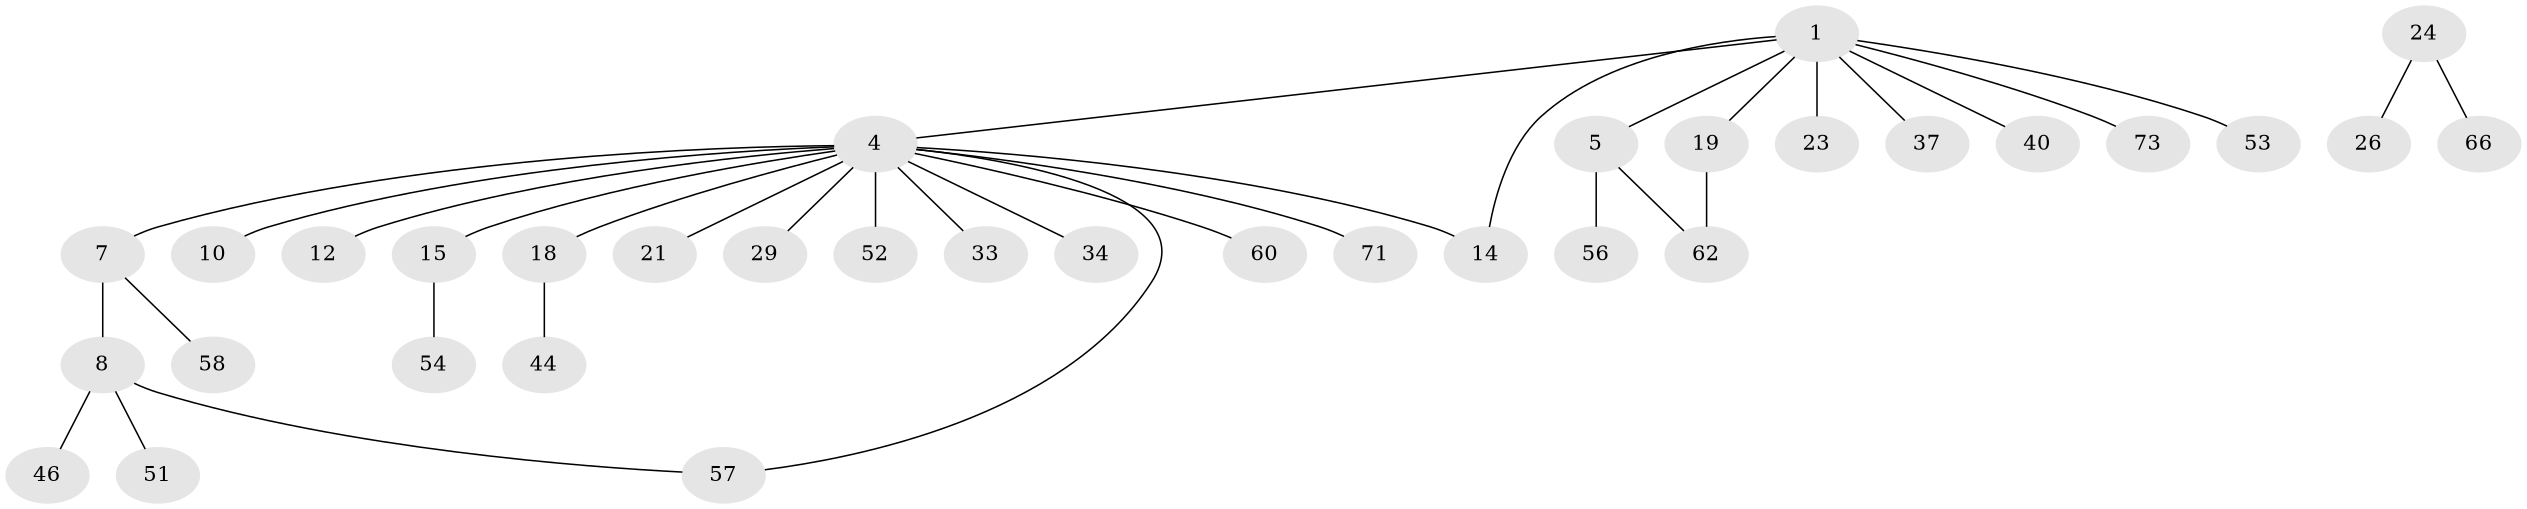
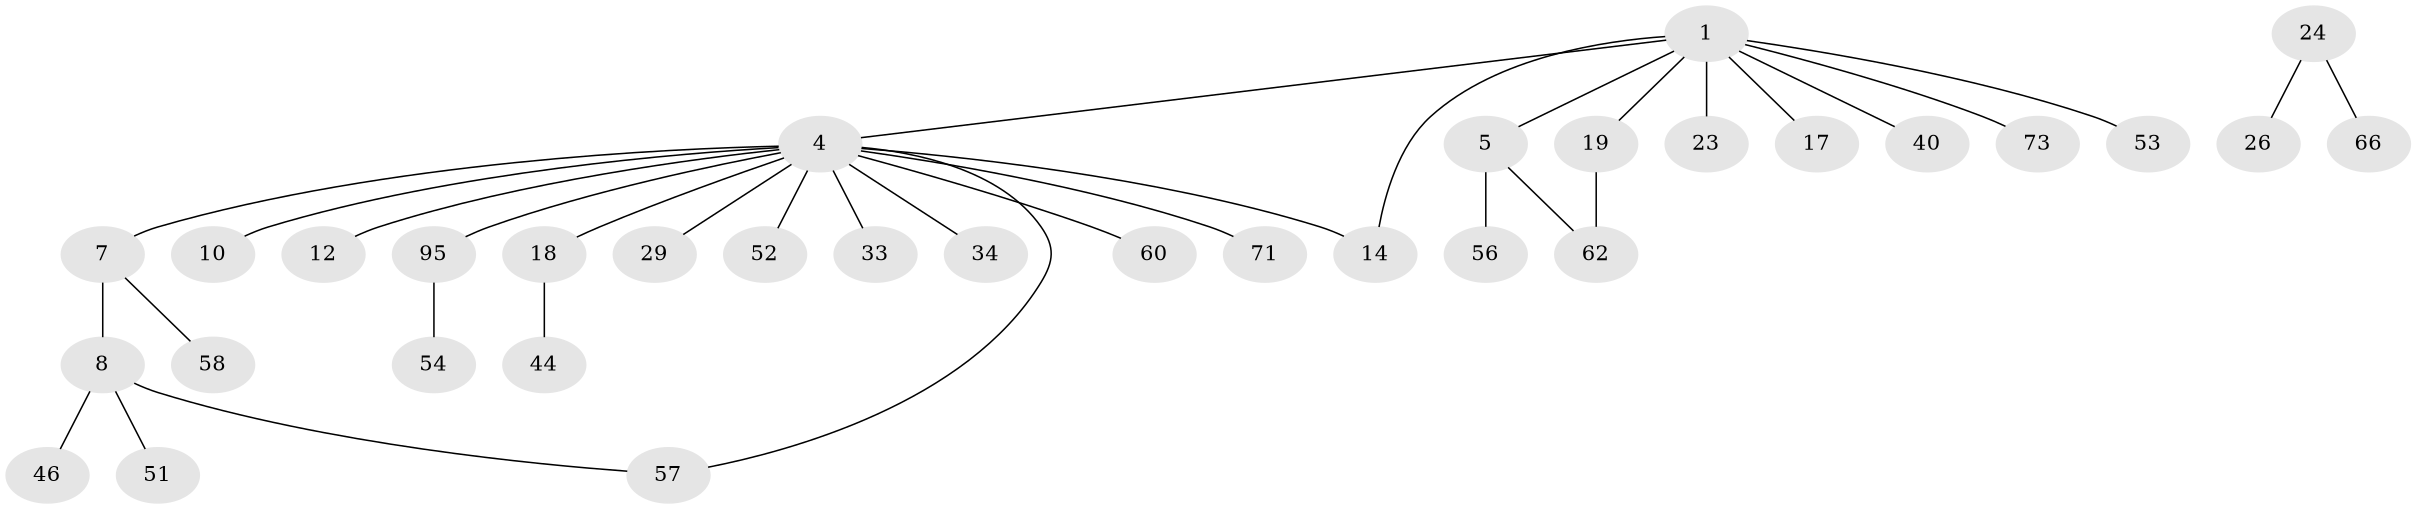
(1927, 144) -> (1817, 144)
(434, 255) -> (434, 255)
(655, 255) -> none
